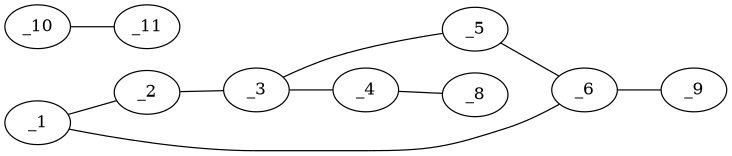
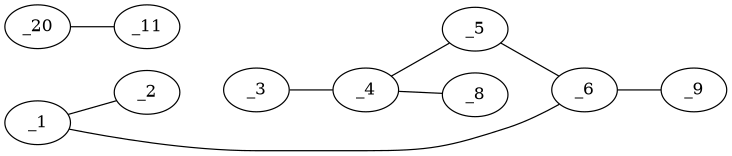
(38, 27) -> (38, 27)
(361, 49) -> (420, 60)
(202, 91) -> none
